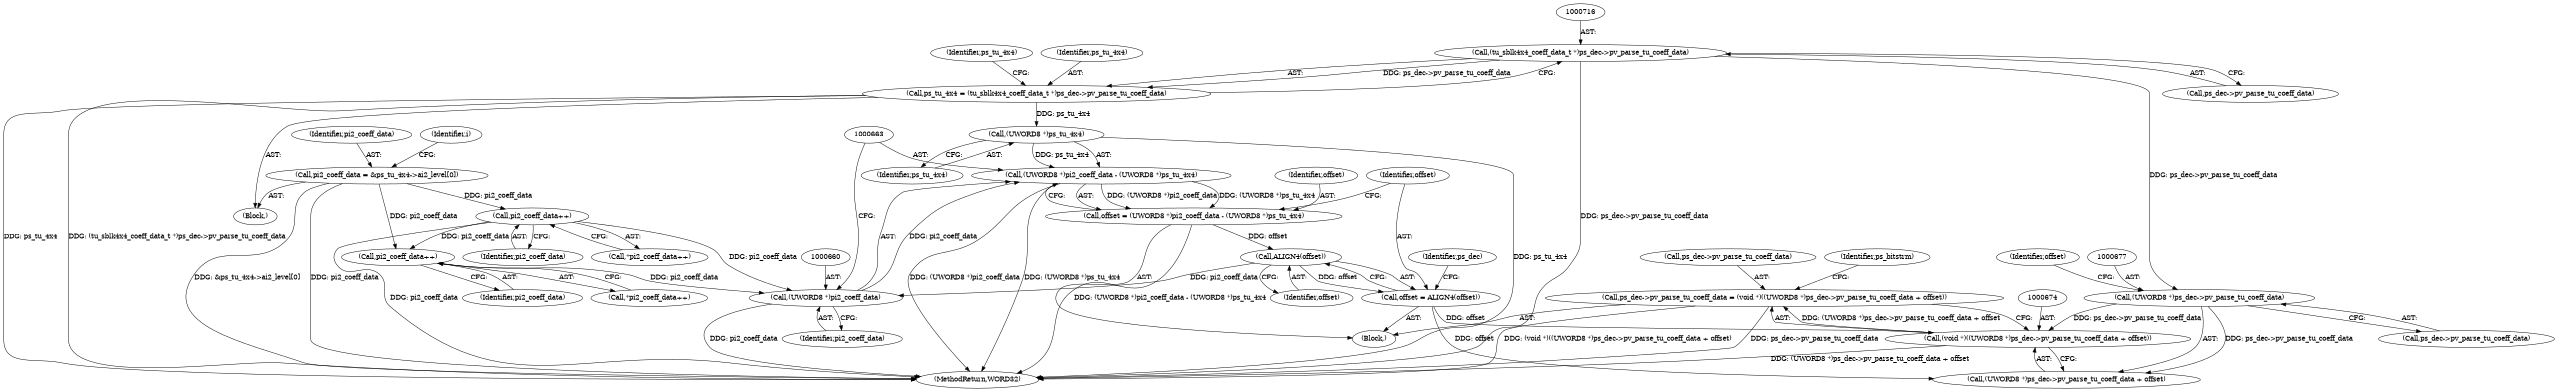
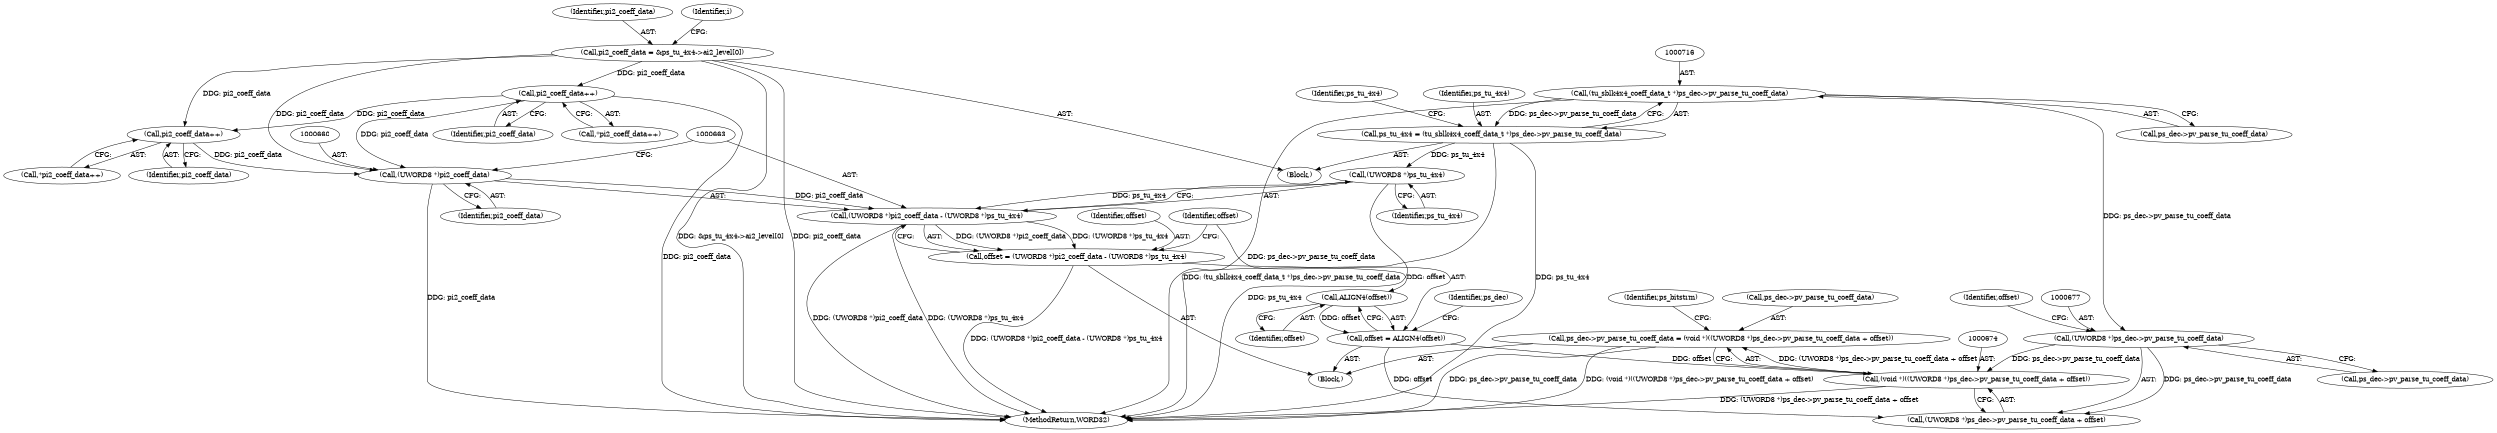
none -> (1174, 194)
(1089, 287) -> (344, 78)
